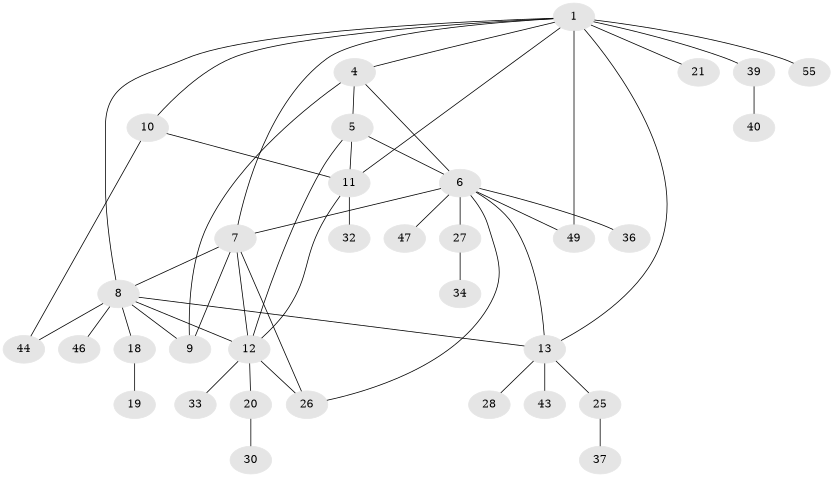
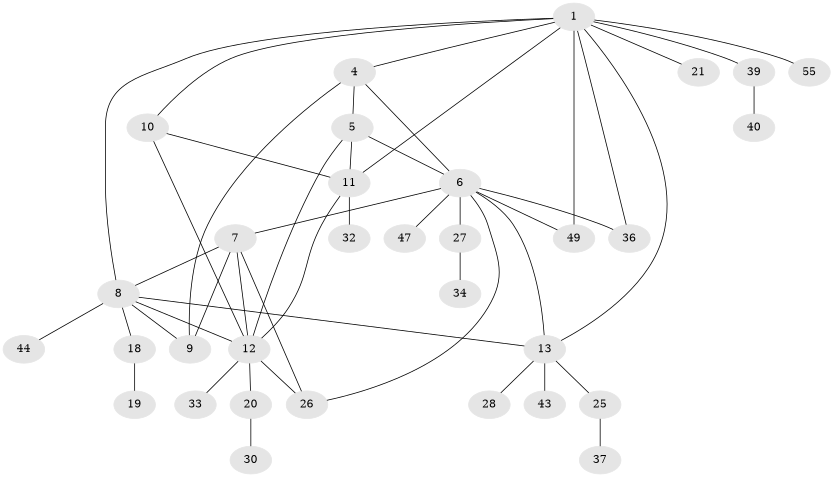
(344, 50) -> (602, 128)
(86, 239) -> (196, 234)
(79, 349) -> none
